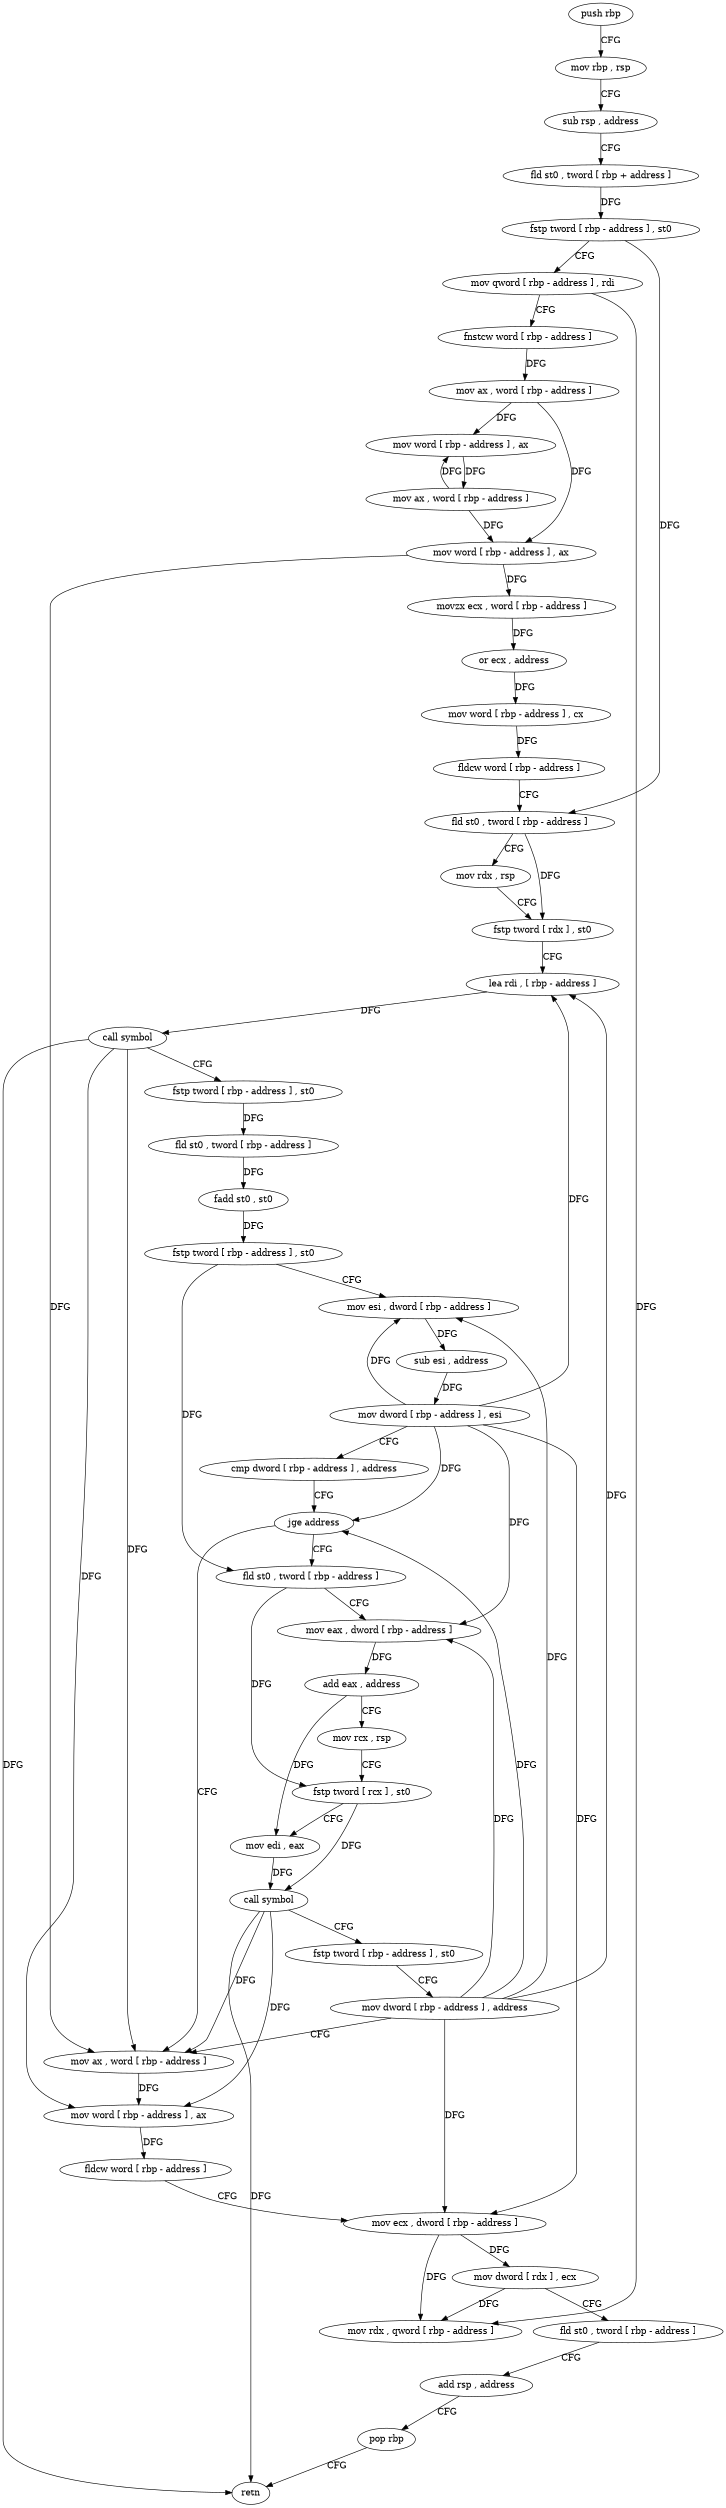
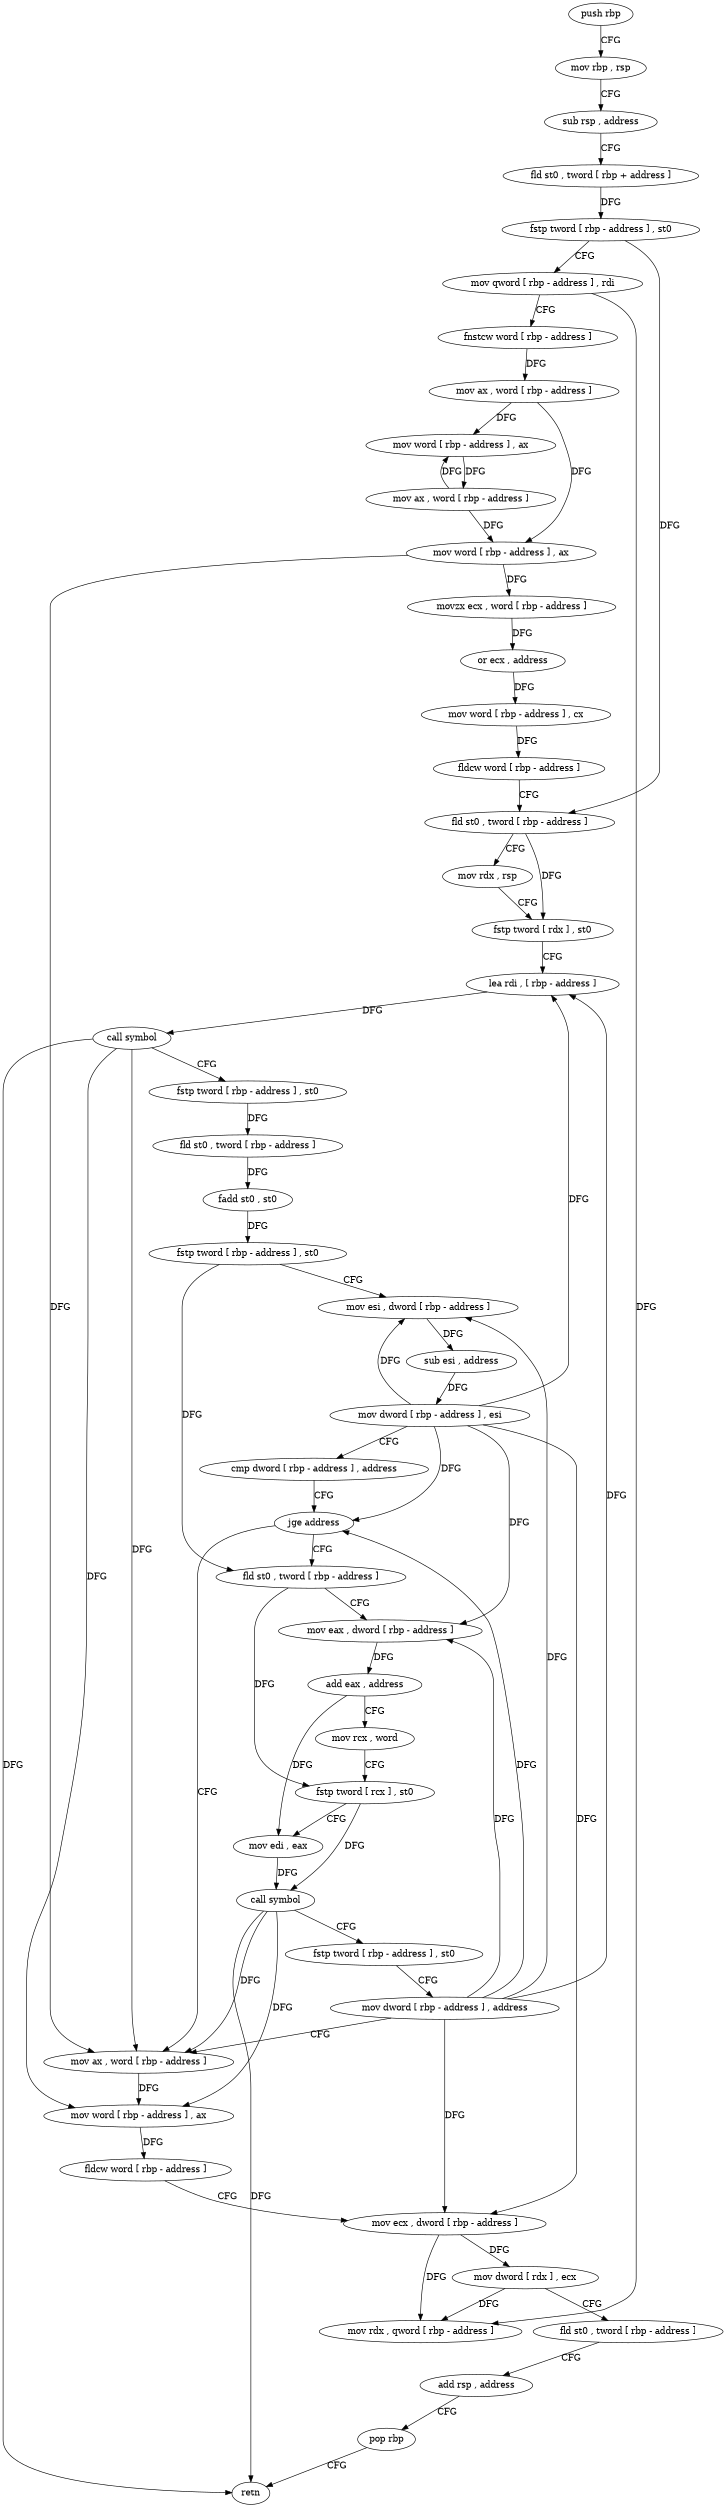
(362, 1739) -> (365, 1739)
